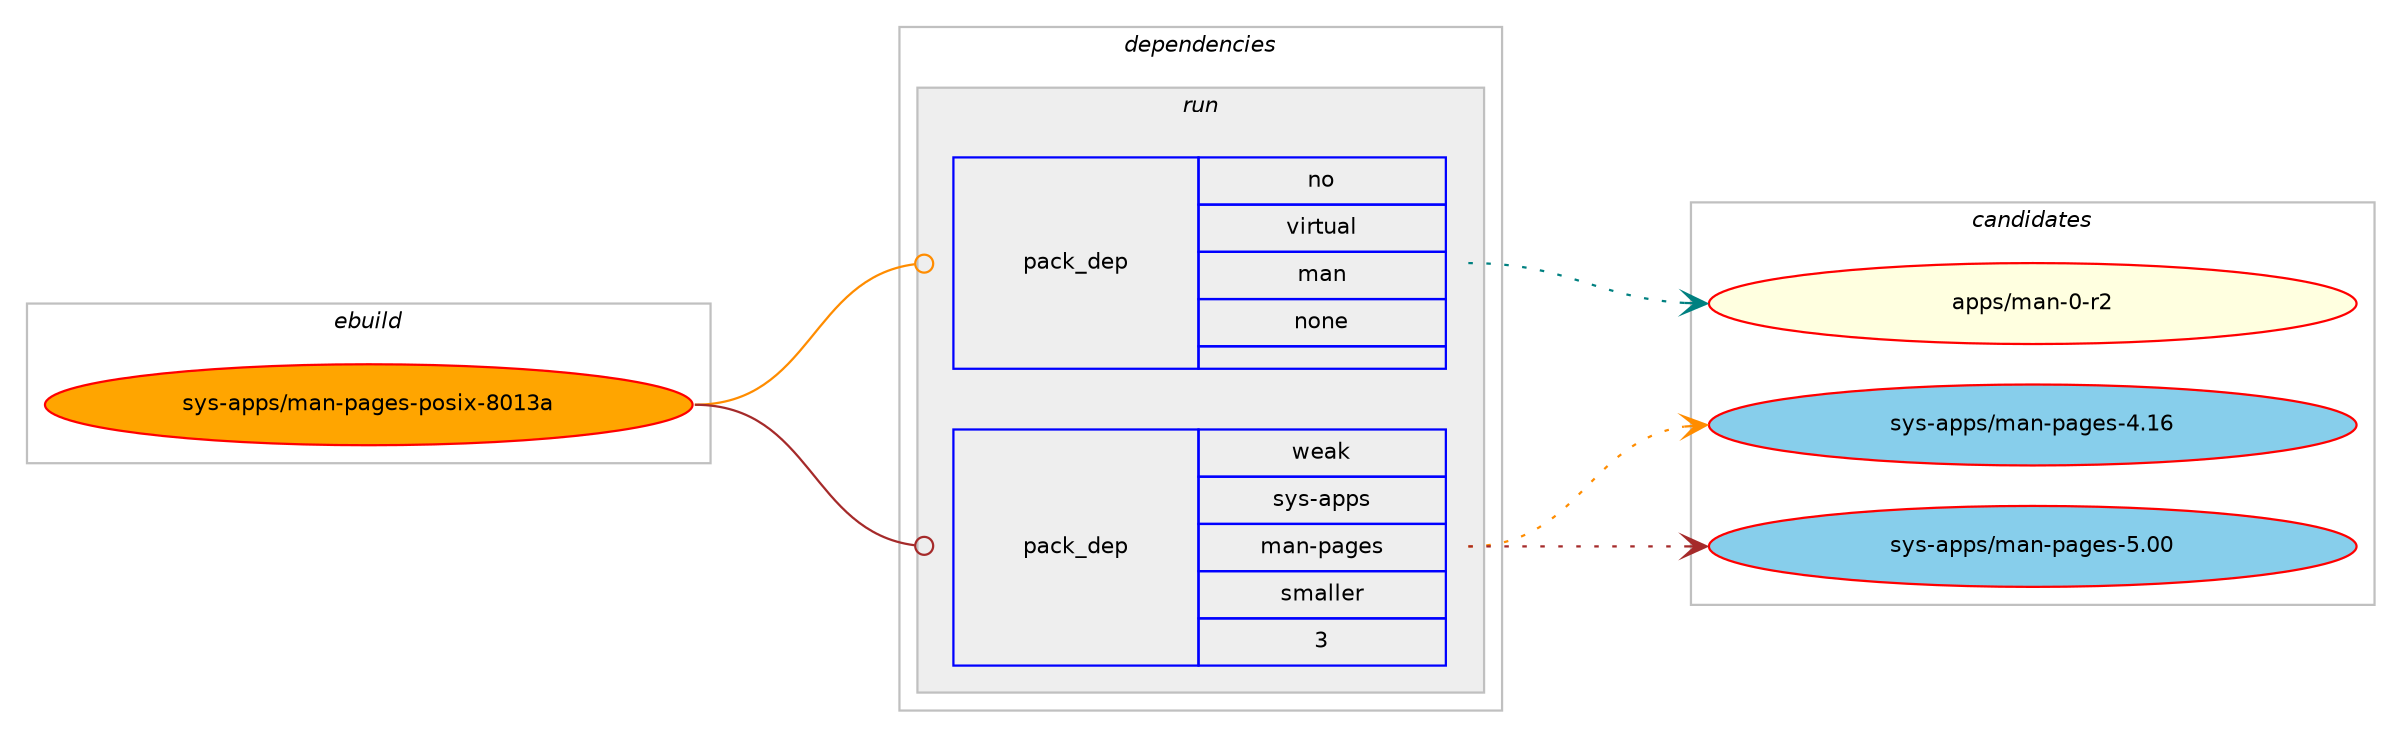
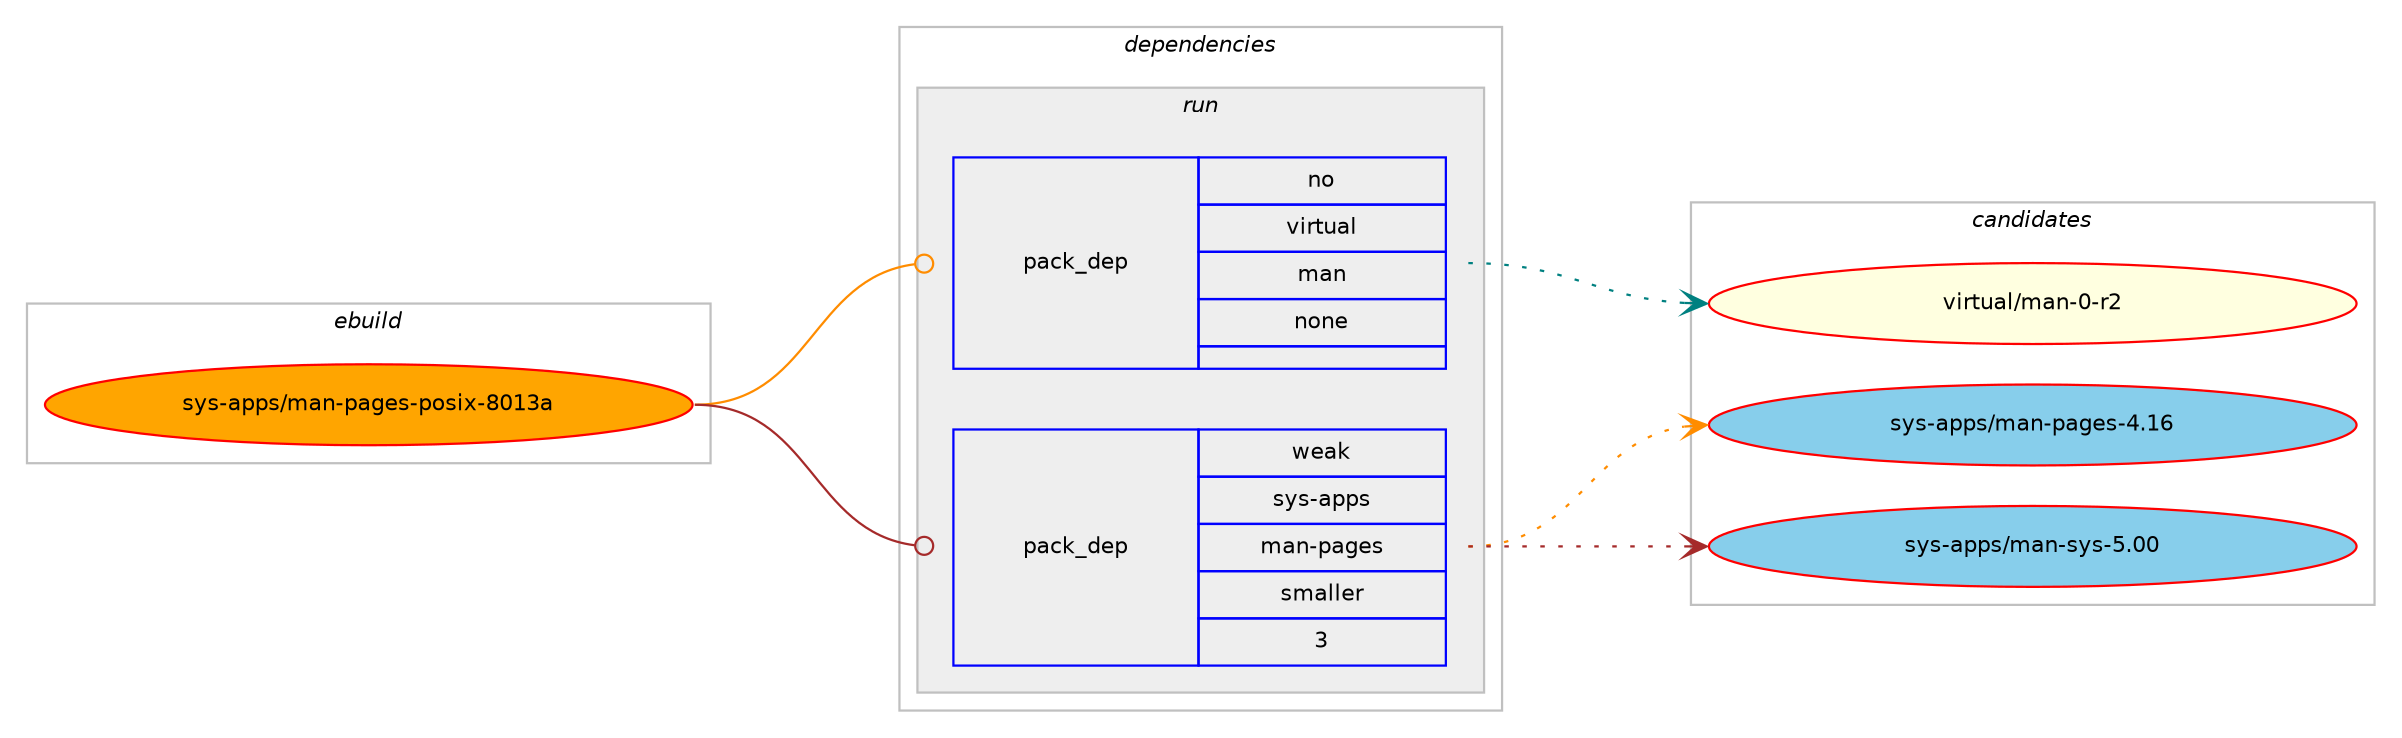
(2033, 304) -> (2033, 304)
(2033, 546) -> (2033, 546)
